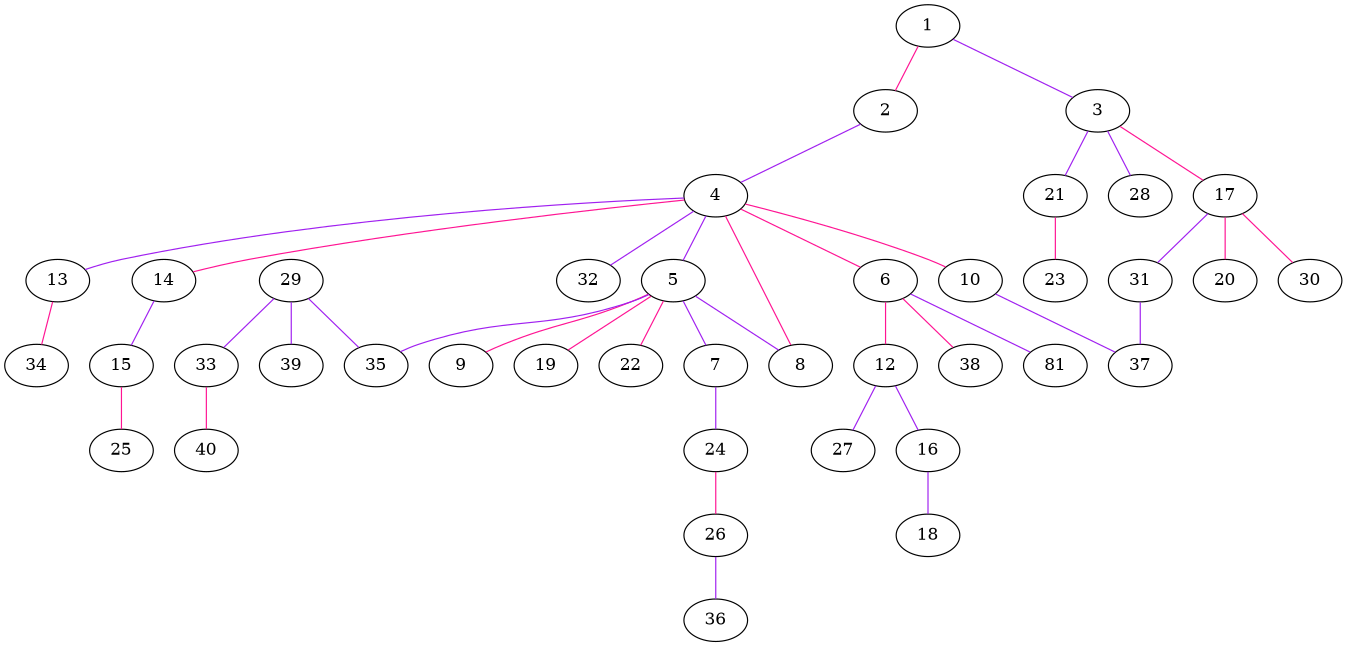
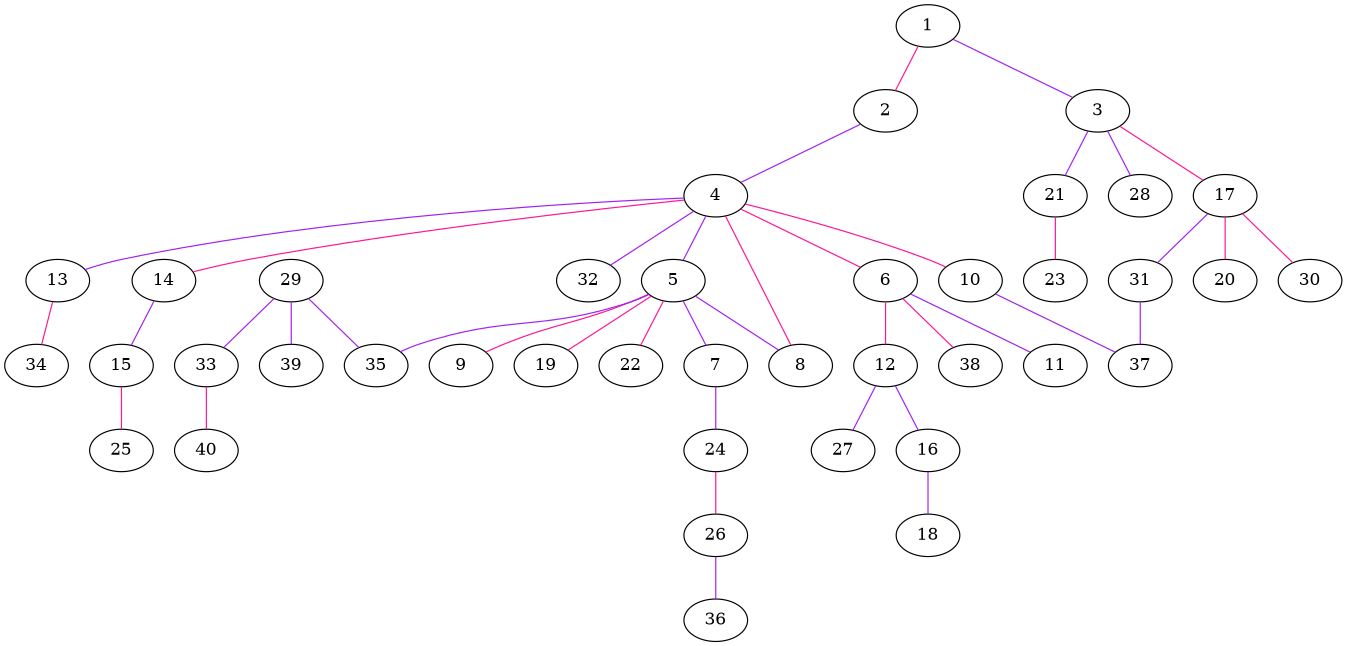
(1055, 366) -> (1055, 366)
